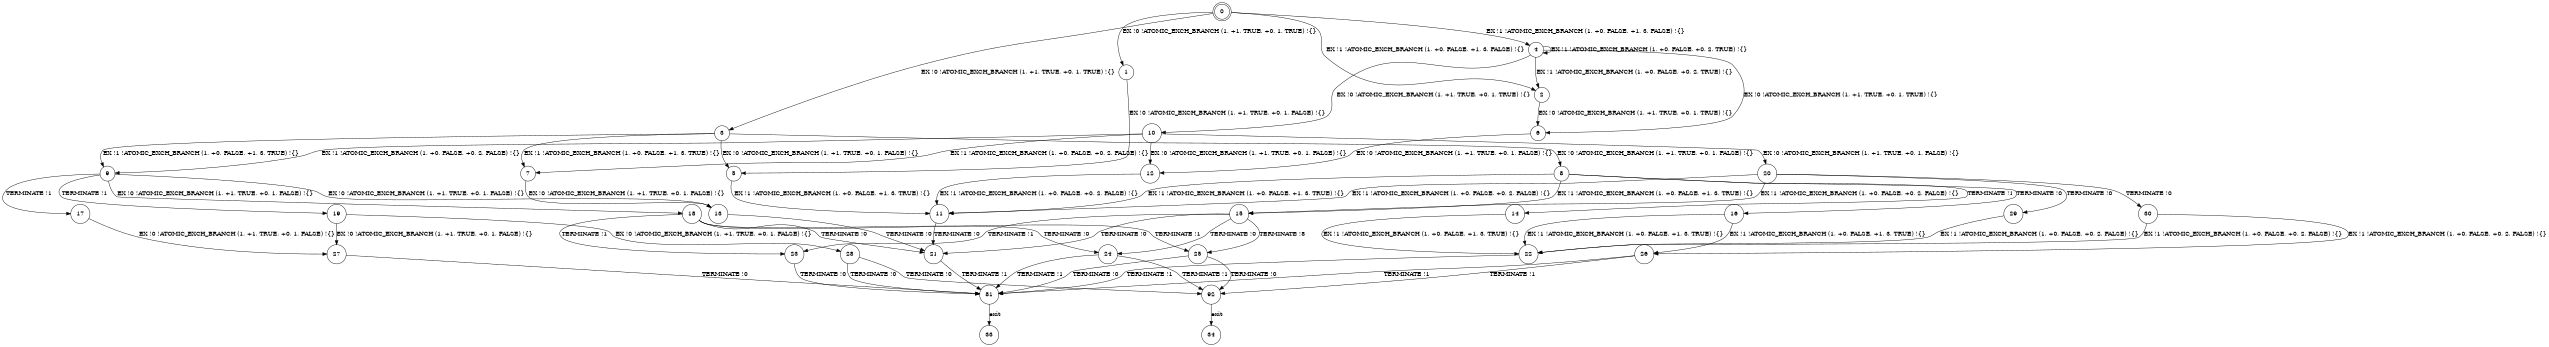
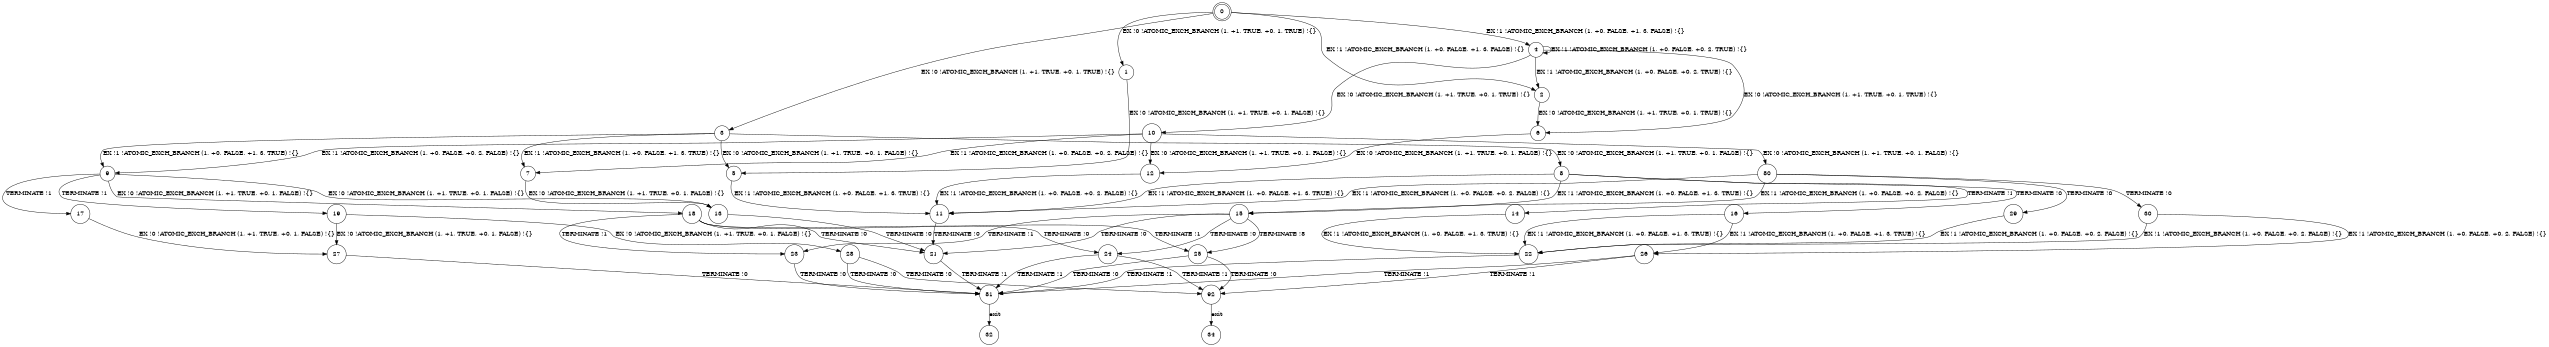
(1767, 174) -> (1767, 174)
(989, 335) -> (989, 335)
